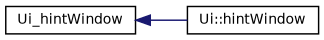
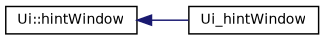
(169, 20) -> (170, 20)
